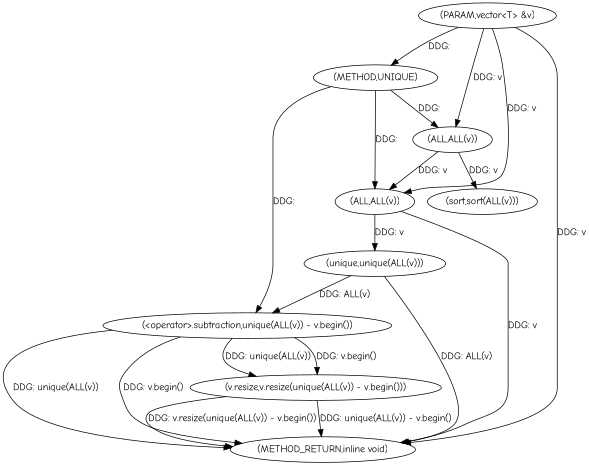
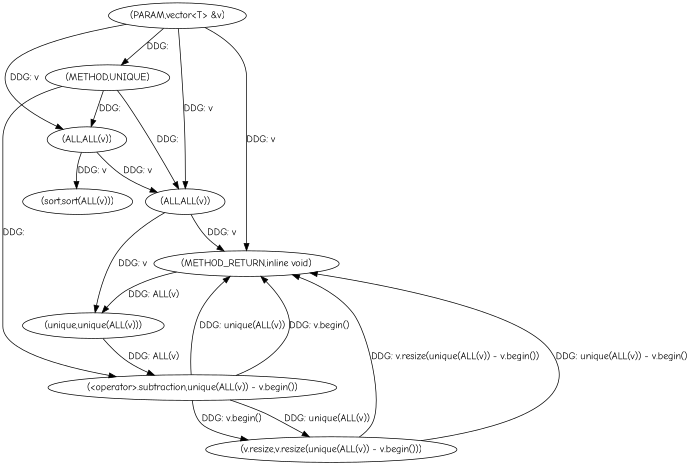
(445, 368) -> (139, 284)
